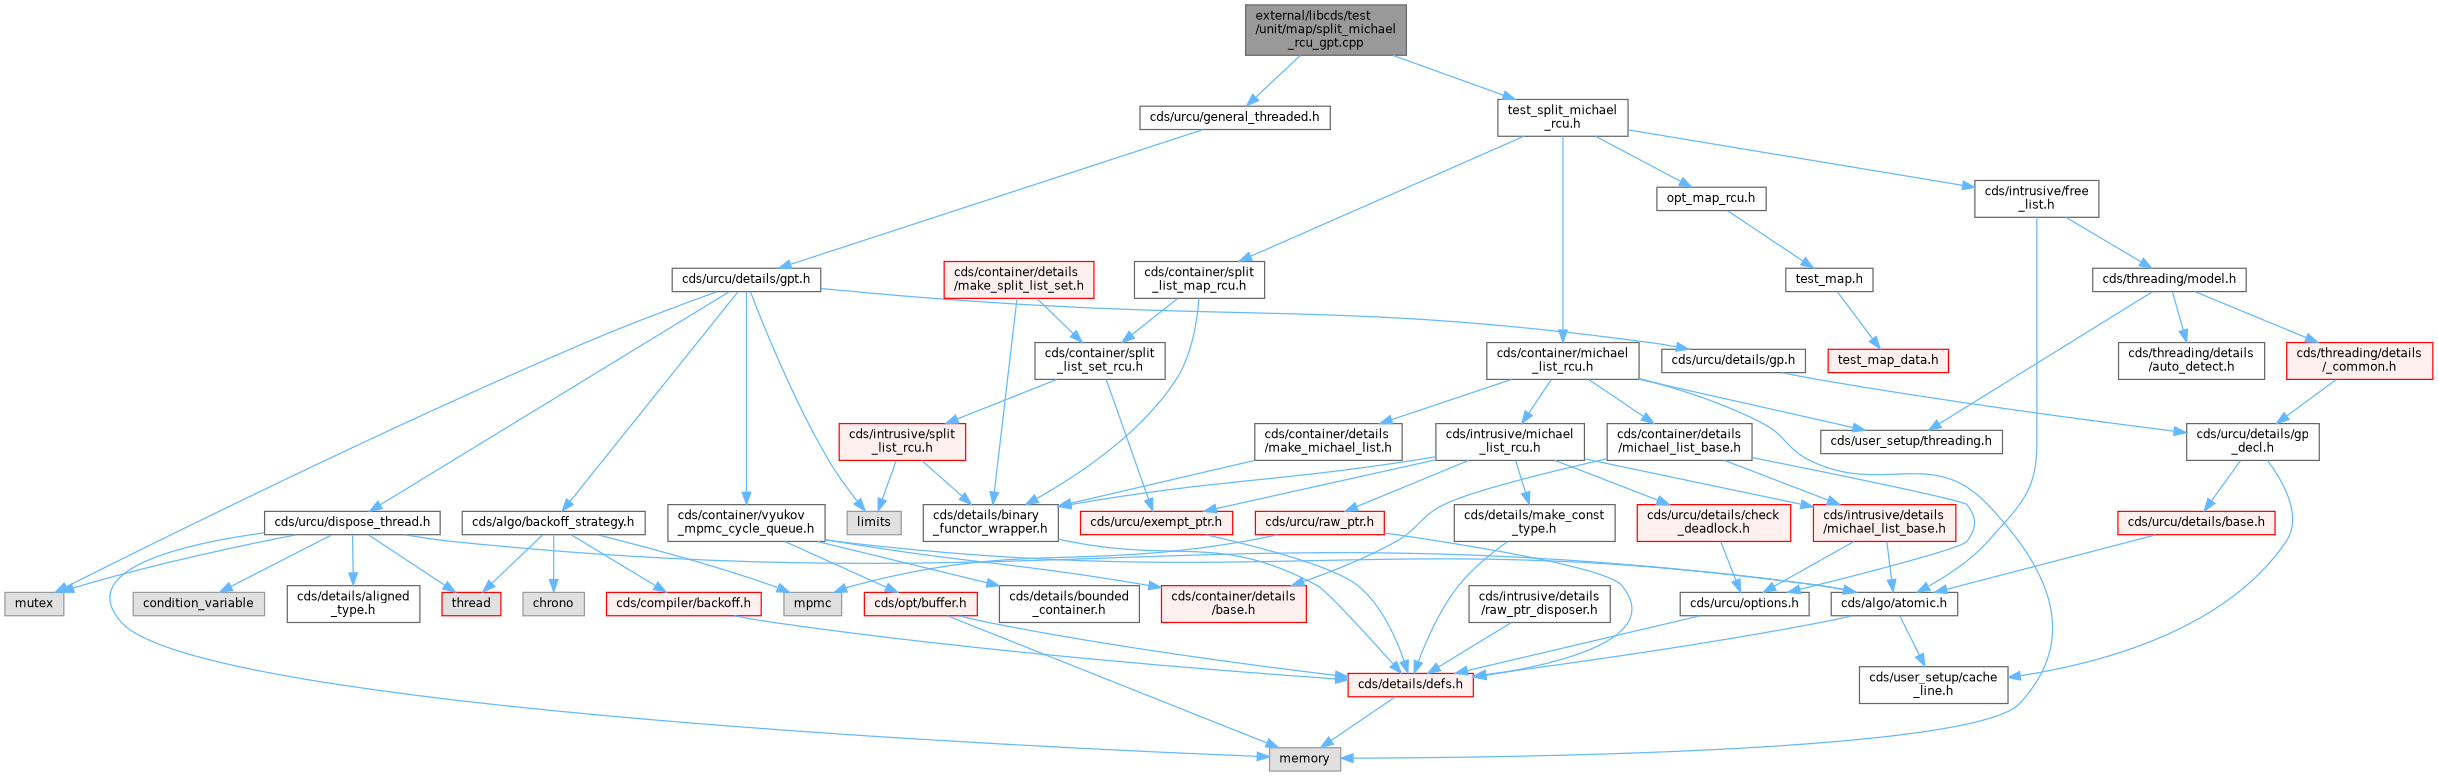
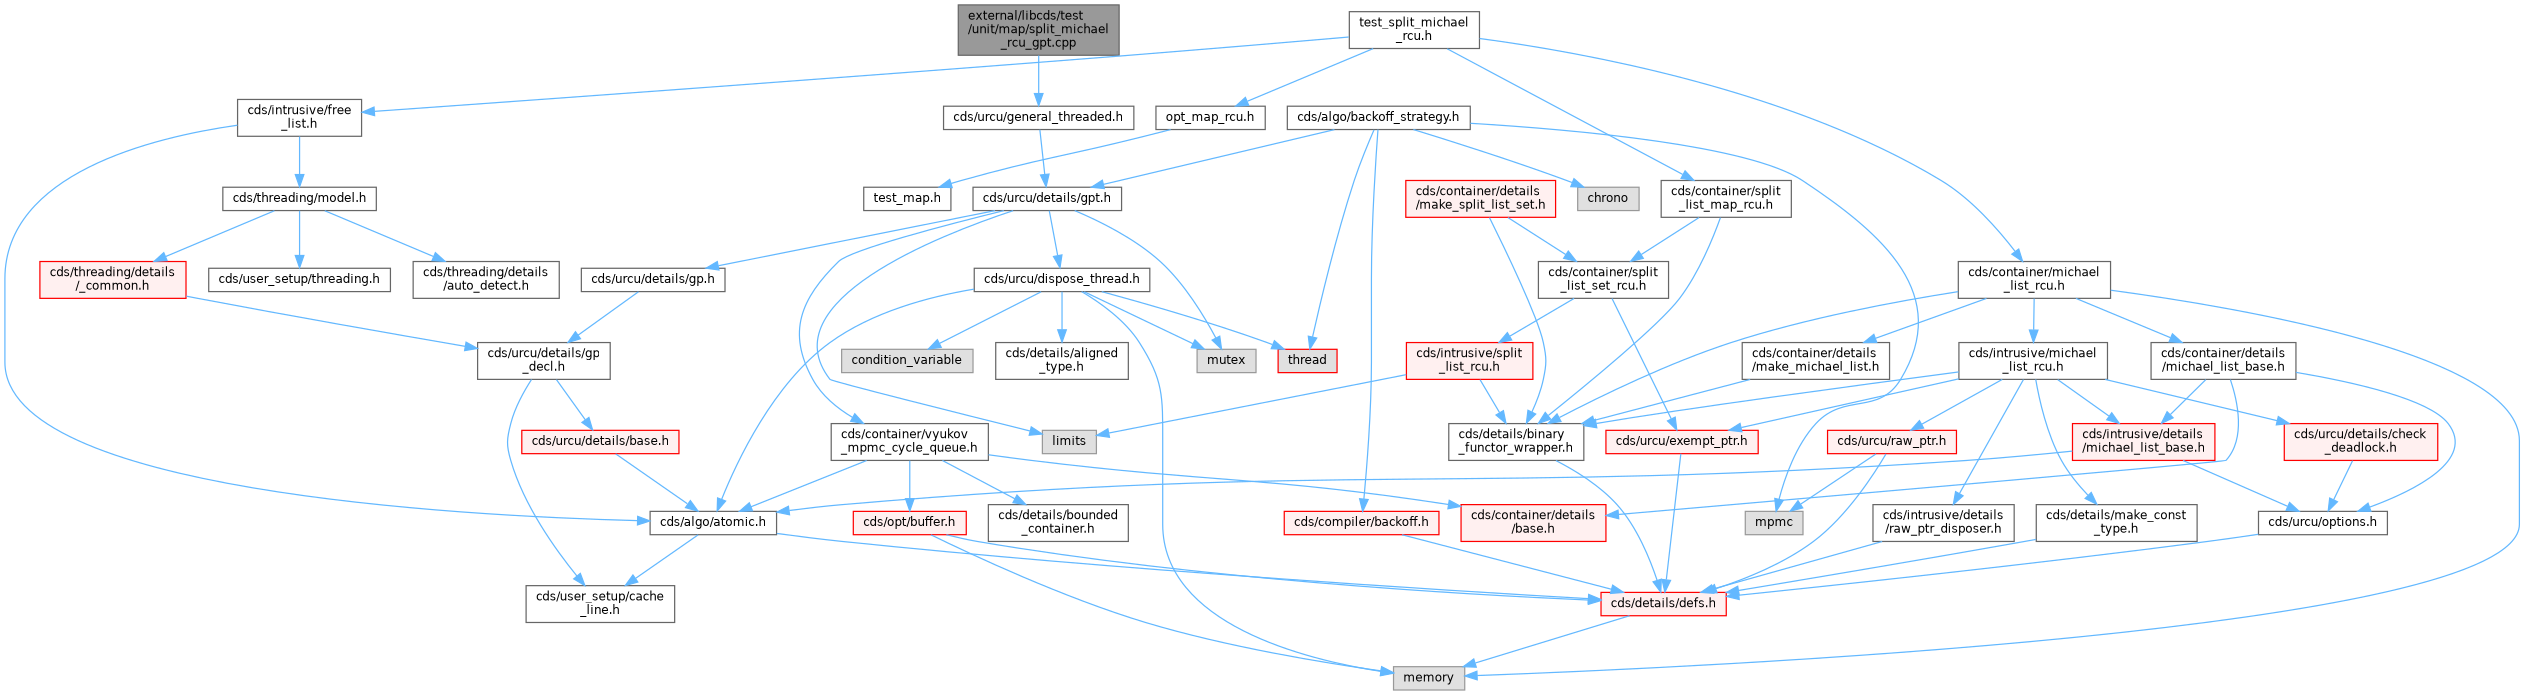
(1448, 75) -> none
(1888, 361) -> none
(654, 397) -> (1219, 157)
(1746, 404) -> (1753, 336)
none -> (1991, 437)
